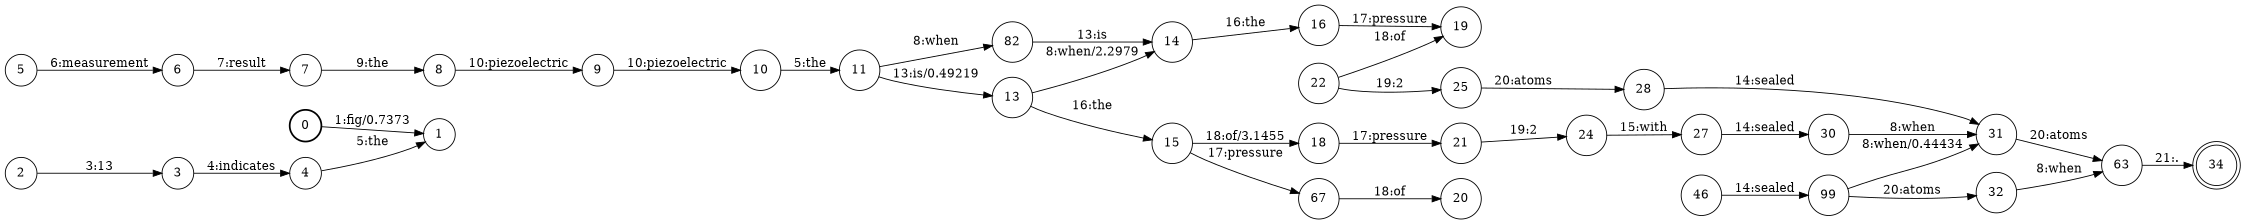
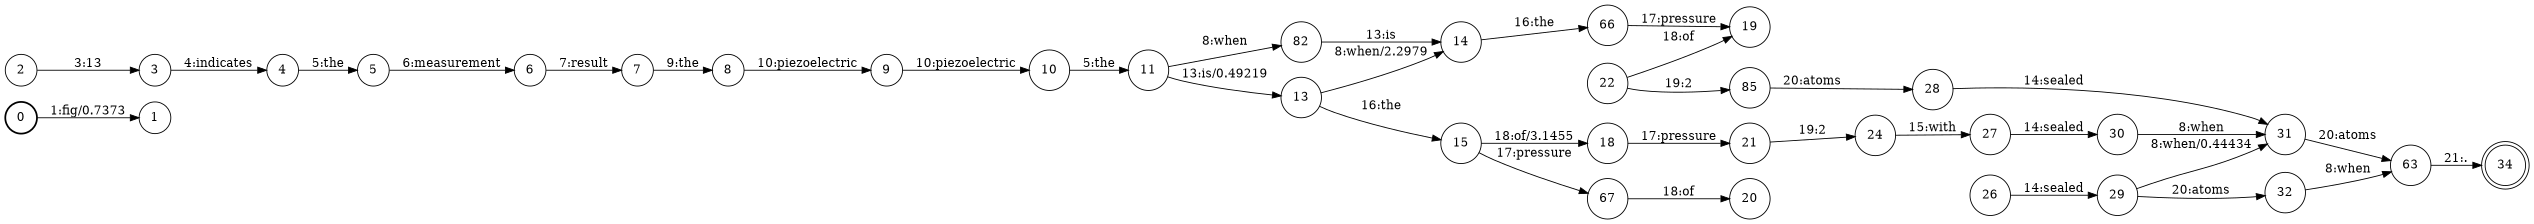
(1319, 25) -> (1608, 25)
(1461, 88) -> (1750, 88)
(370, 161) -> (323, 70)
(1701, 195) -> (1990, 195)
(1829, 195) -> (2117, 195)
